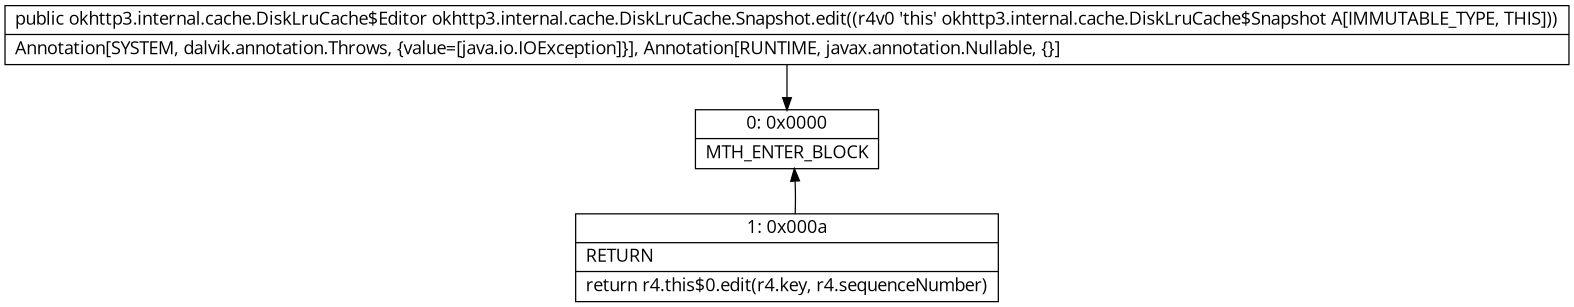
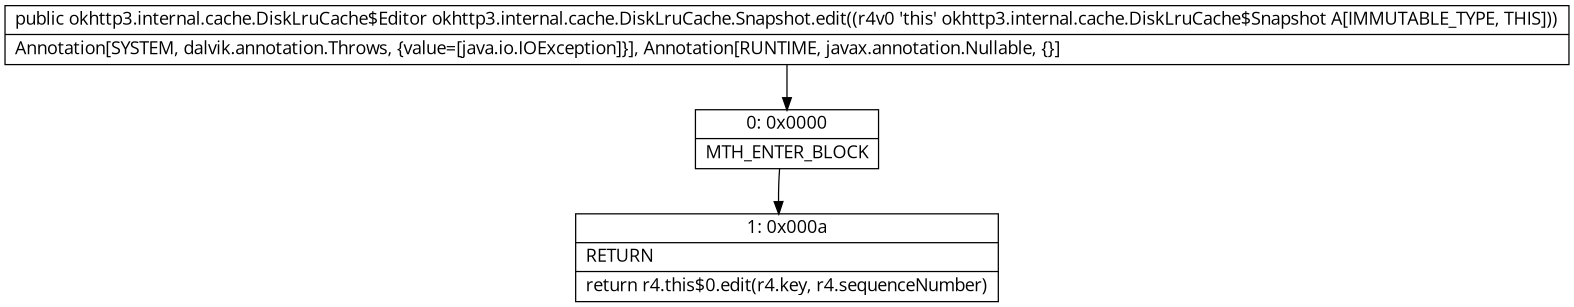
(795, 198) -> (779, 185)
